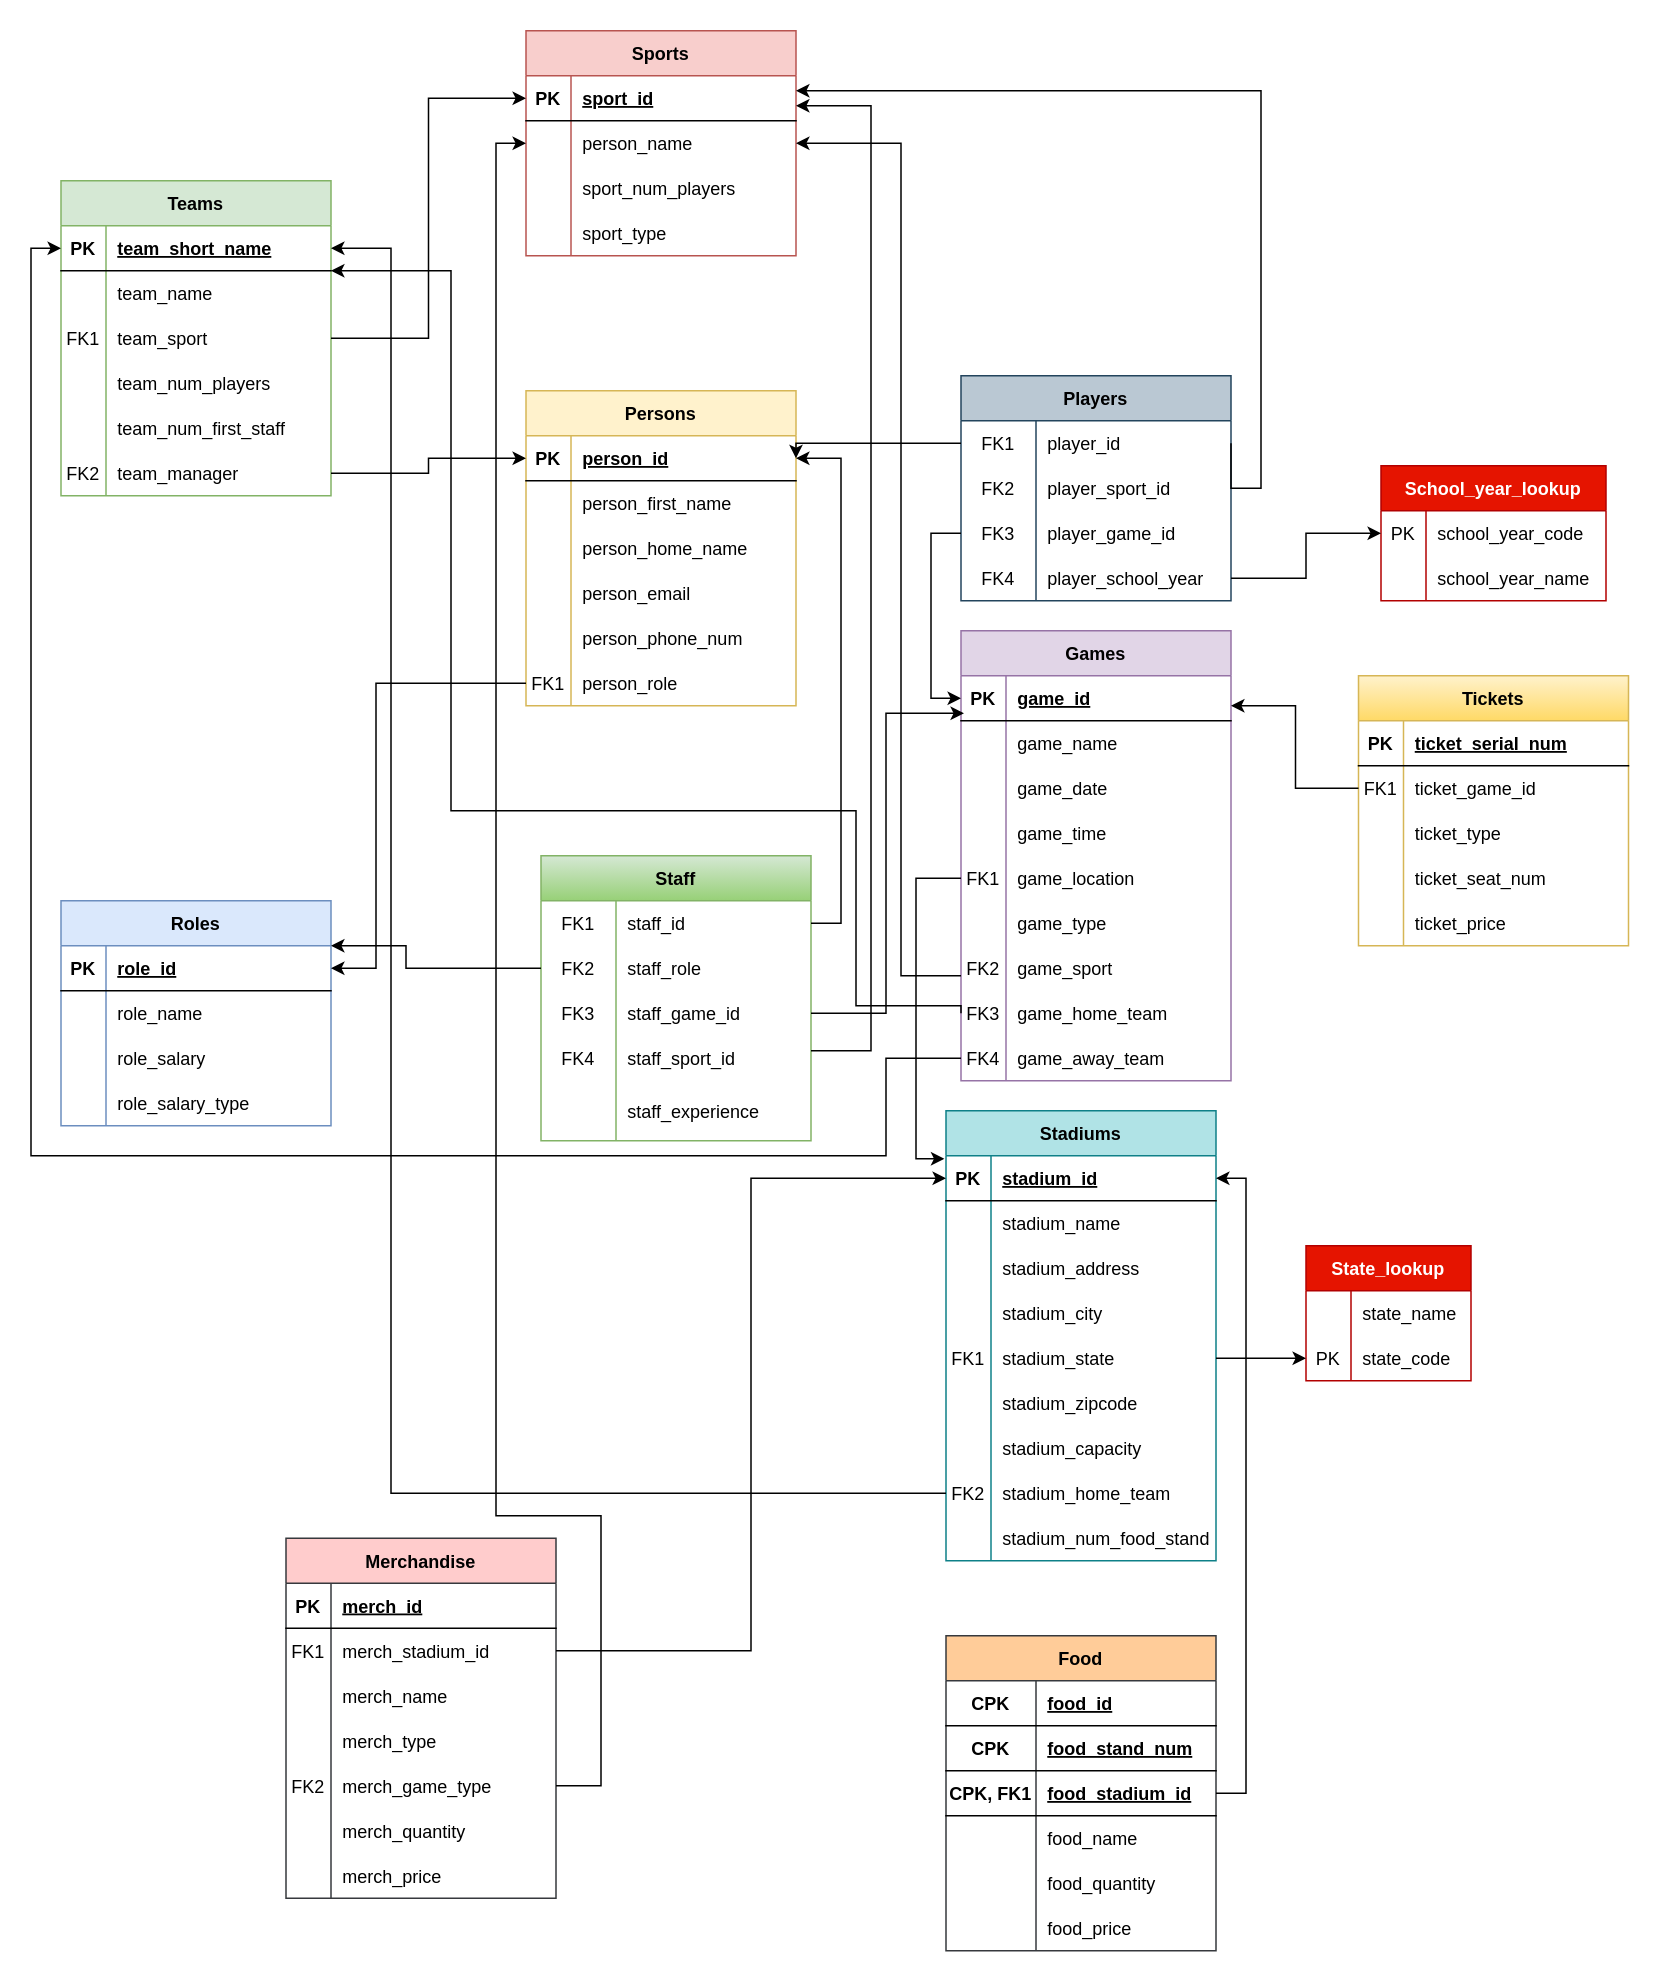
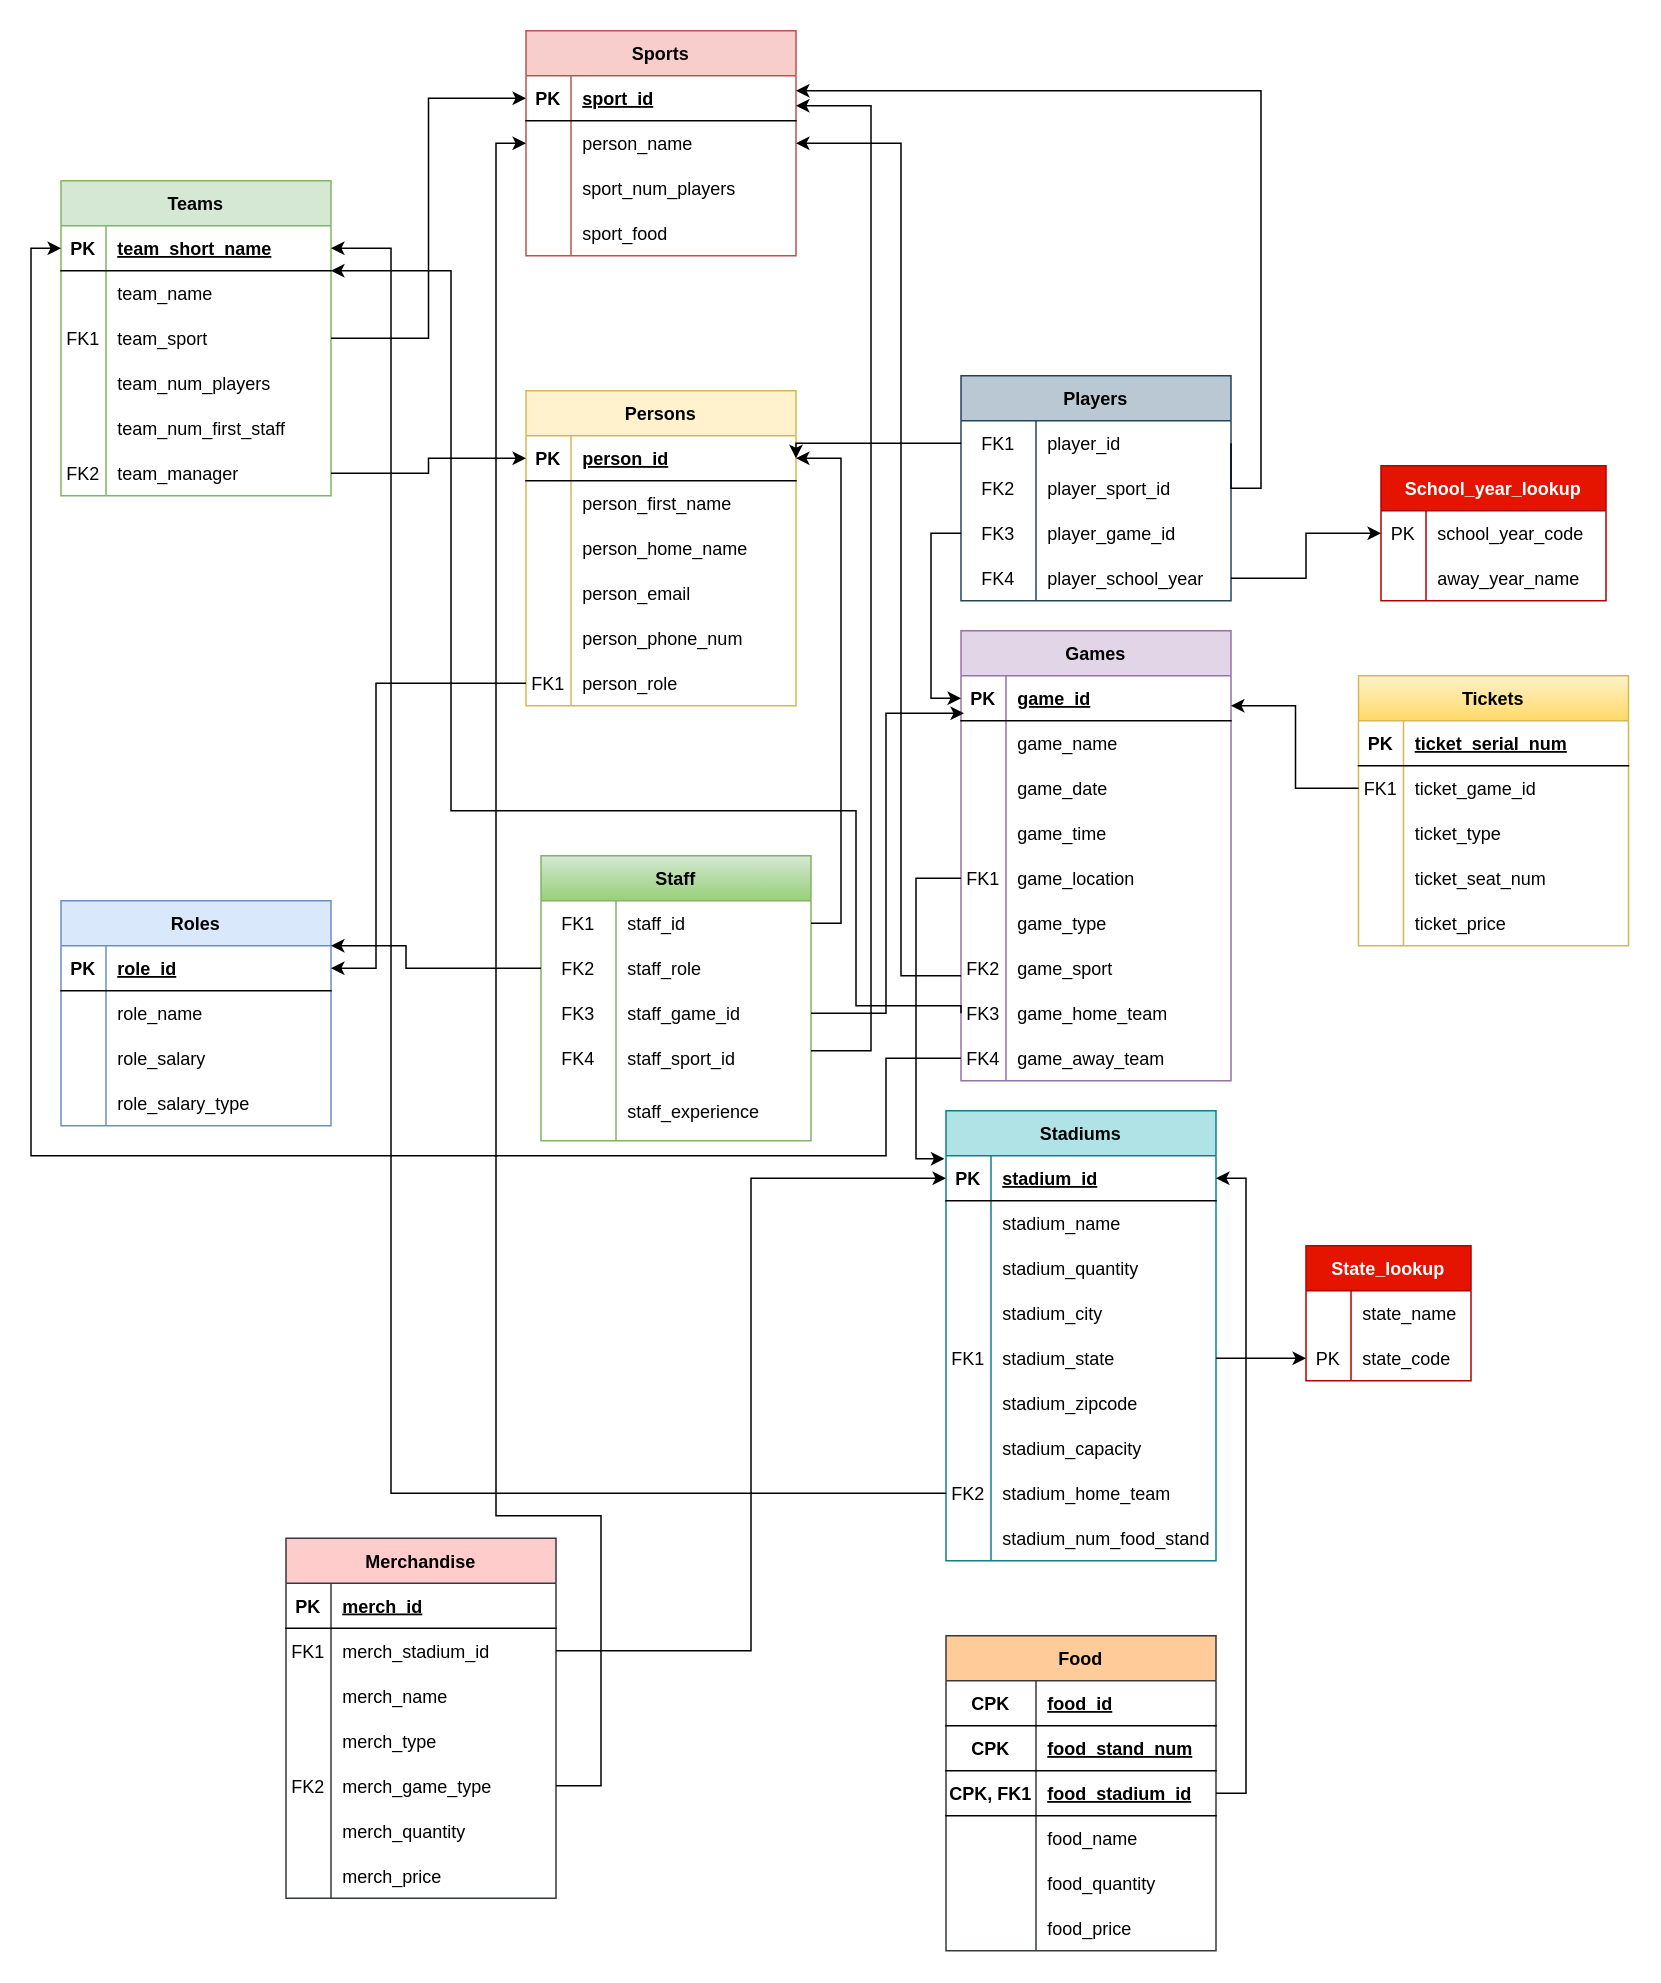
(632, 234) -> (632, 234)
(1515, 579) -> (1508, 579)
(1075, 1269) -> (1078, 1269)
